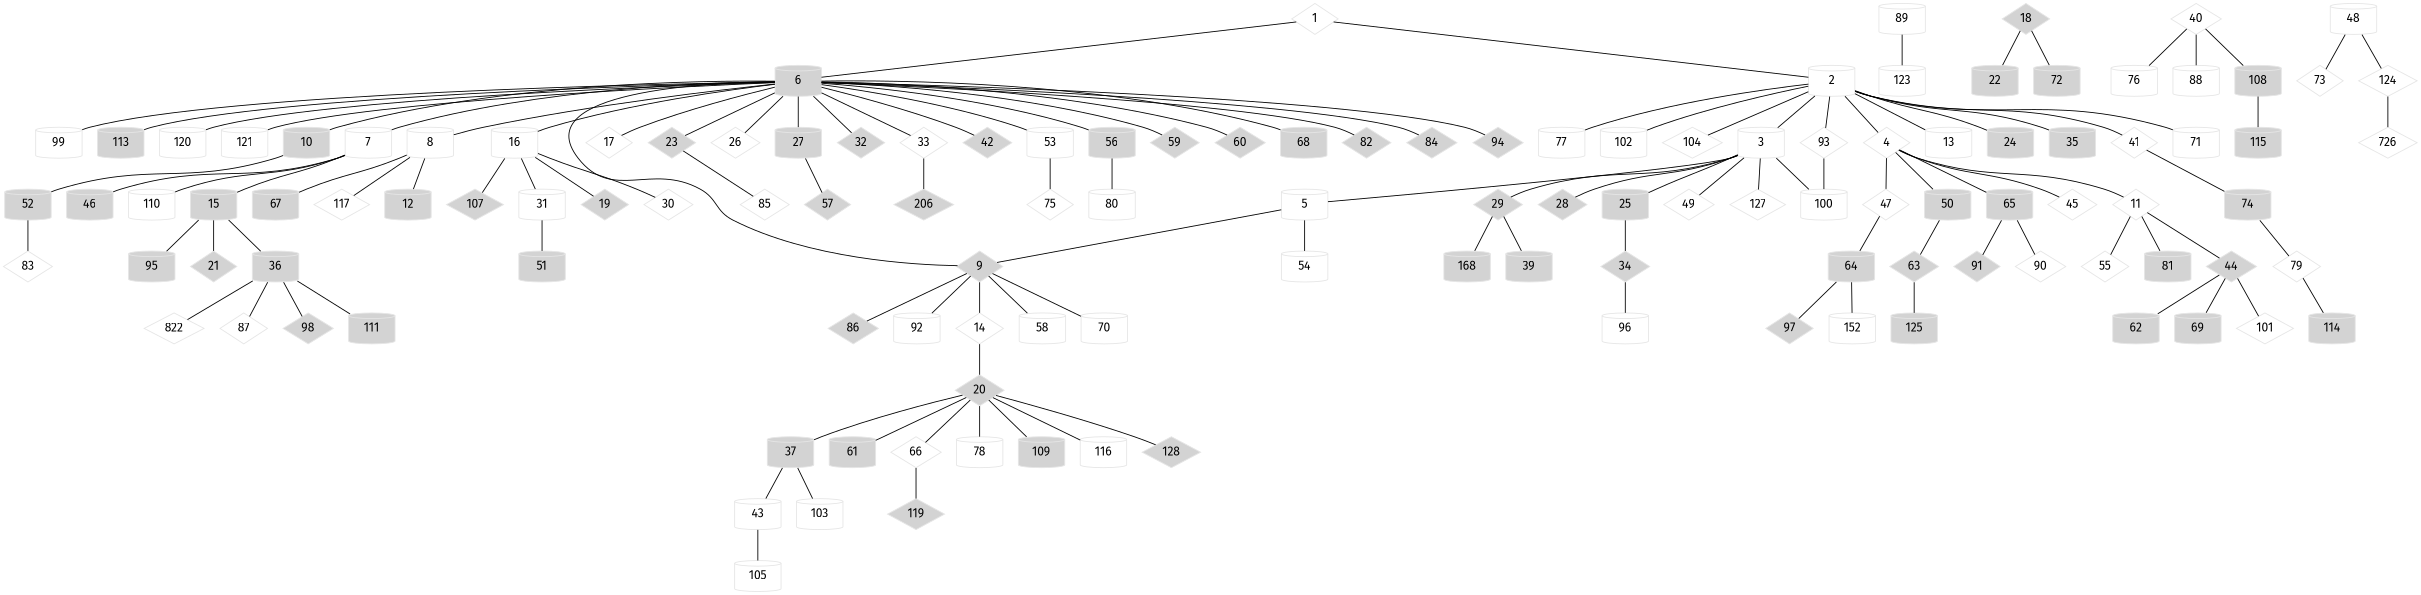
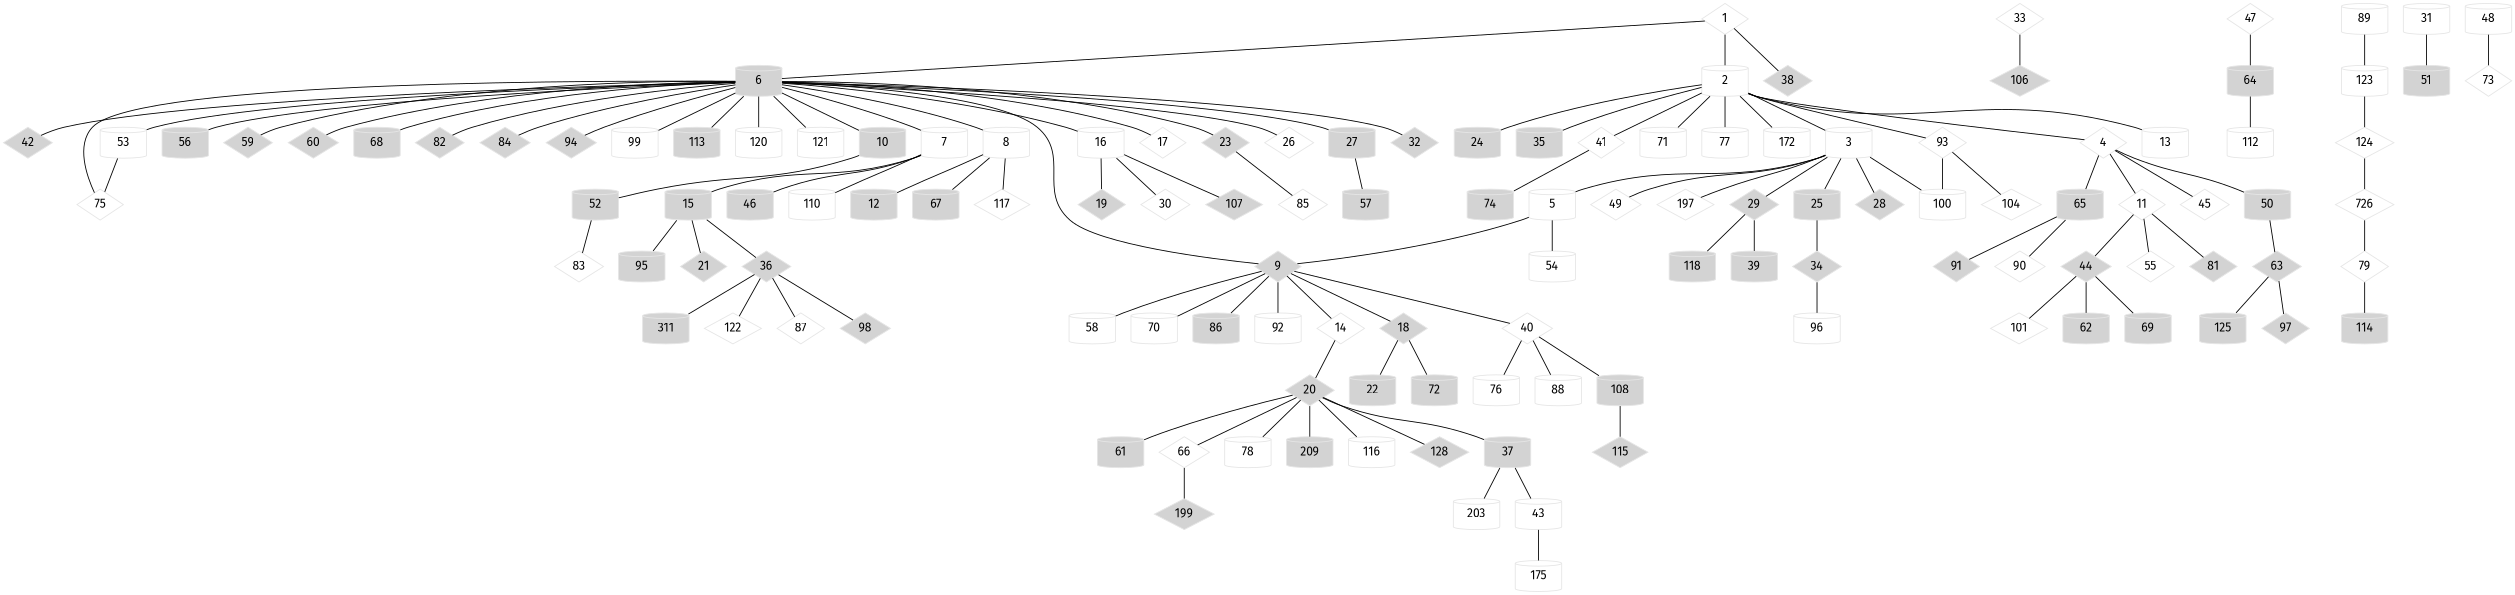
(2372, 52) -> (2365, 112)
none -> (1788, 81)
(1758, 113) -> (1977, 173)
(866, 114) -> (377, 87)
(1624, 143) -> (1787, 143)
(2258, 143) -> (1620, 452)
(528, 174) -> none
(1886, 174) -> none
(827, 205) -> (1366, 205)
(924, 205) -> (2020, 81)
(1112, 205) -> none
(1758, 205) -> (1685, 205)
(2274, 238) -> (2365, 236)
(276, 267) -> (766, 267)
(1467, 267) -> (1692, 267)
(2168, 267) -> (2213, 267)
none -> (1341, 297)
none -> (1402, 297)
(1818, 300) -> (2281, 297)
(174, 328) -> (733, 328)
(372, 328) -> (666, 328)
(853, 328) -> (1216, 328)
(1852, 328) -> (2250, 143)
(1042, 452) -> (1310, 452)
(820, 514) -> (1477, 514)
(916, 514) -> (1184, 514)
(758, 576) -> (1538, 576)
